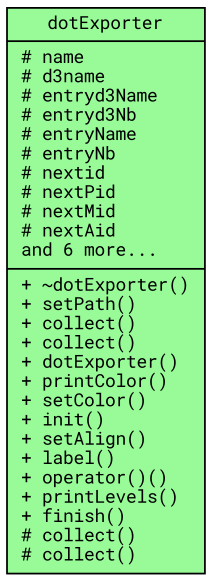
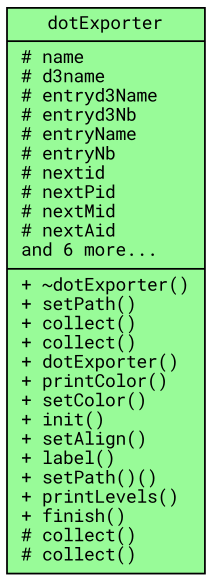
(95, 478) -> (90, 478)
